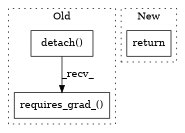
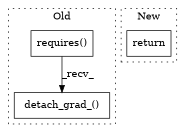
(62, 43) -> (62, 43)
(62, 105) -> (62, 105)
